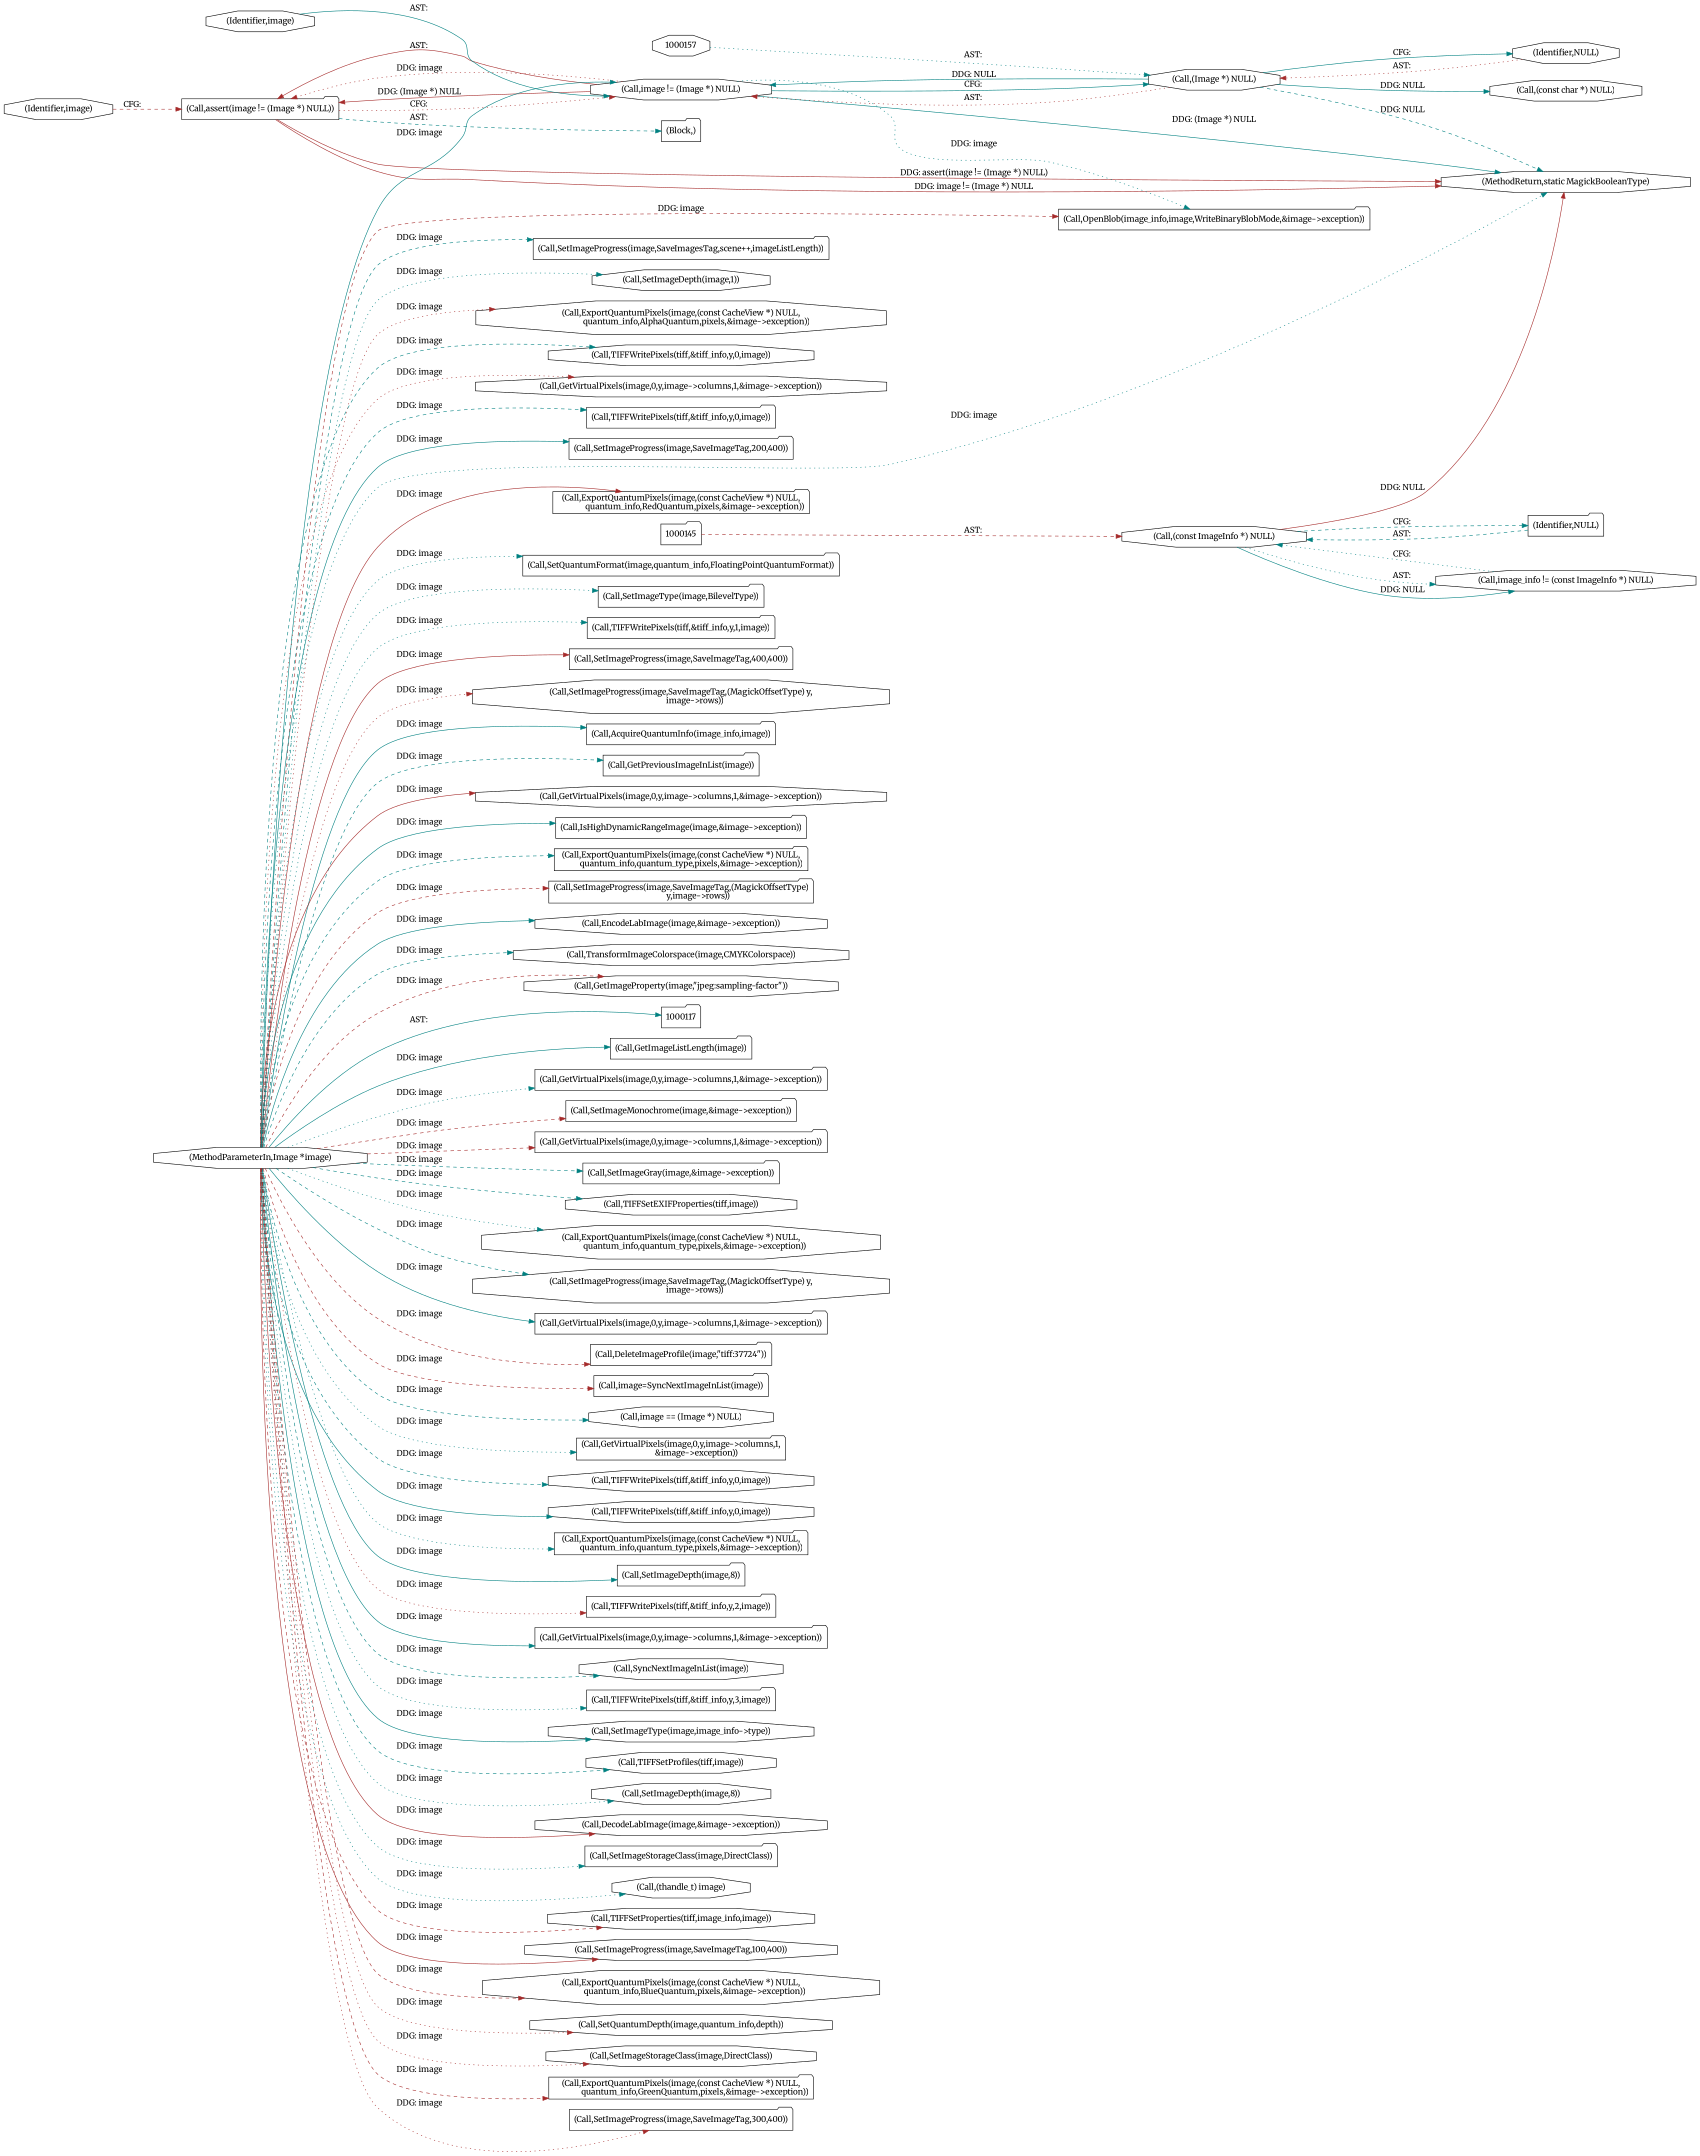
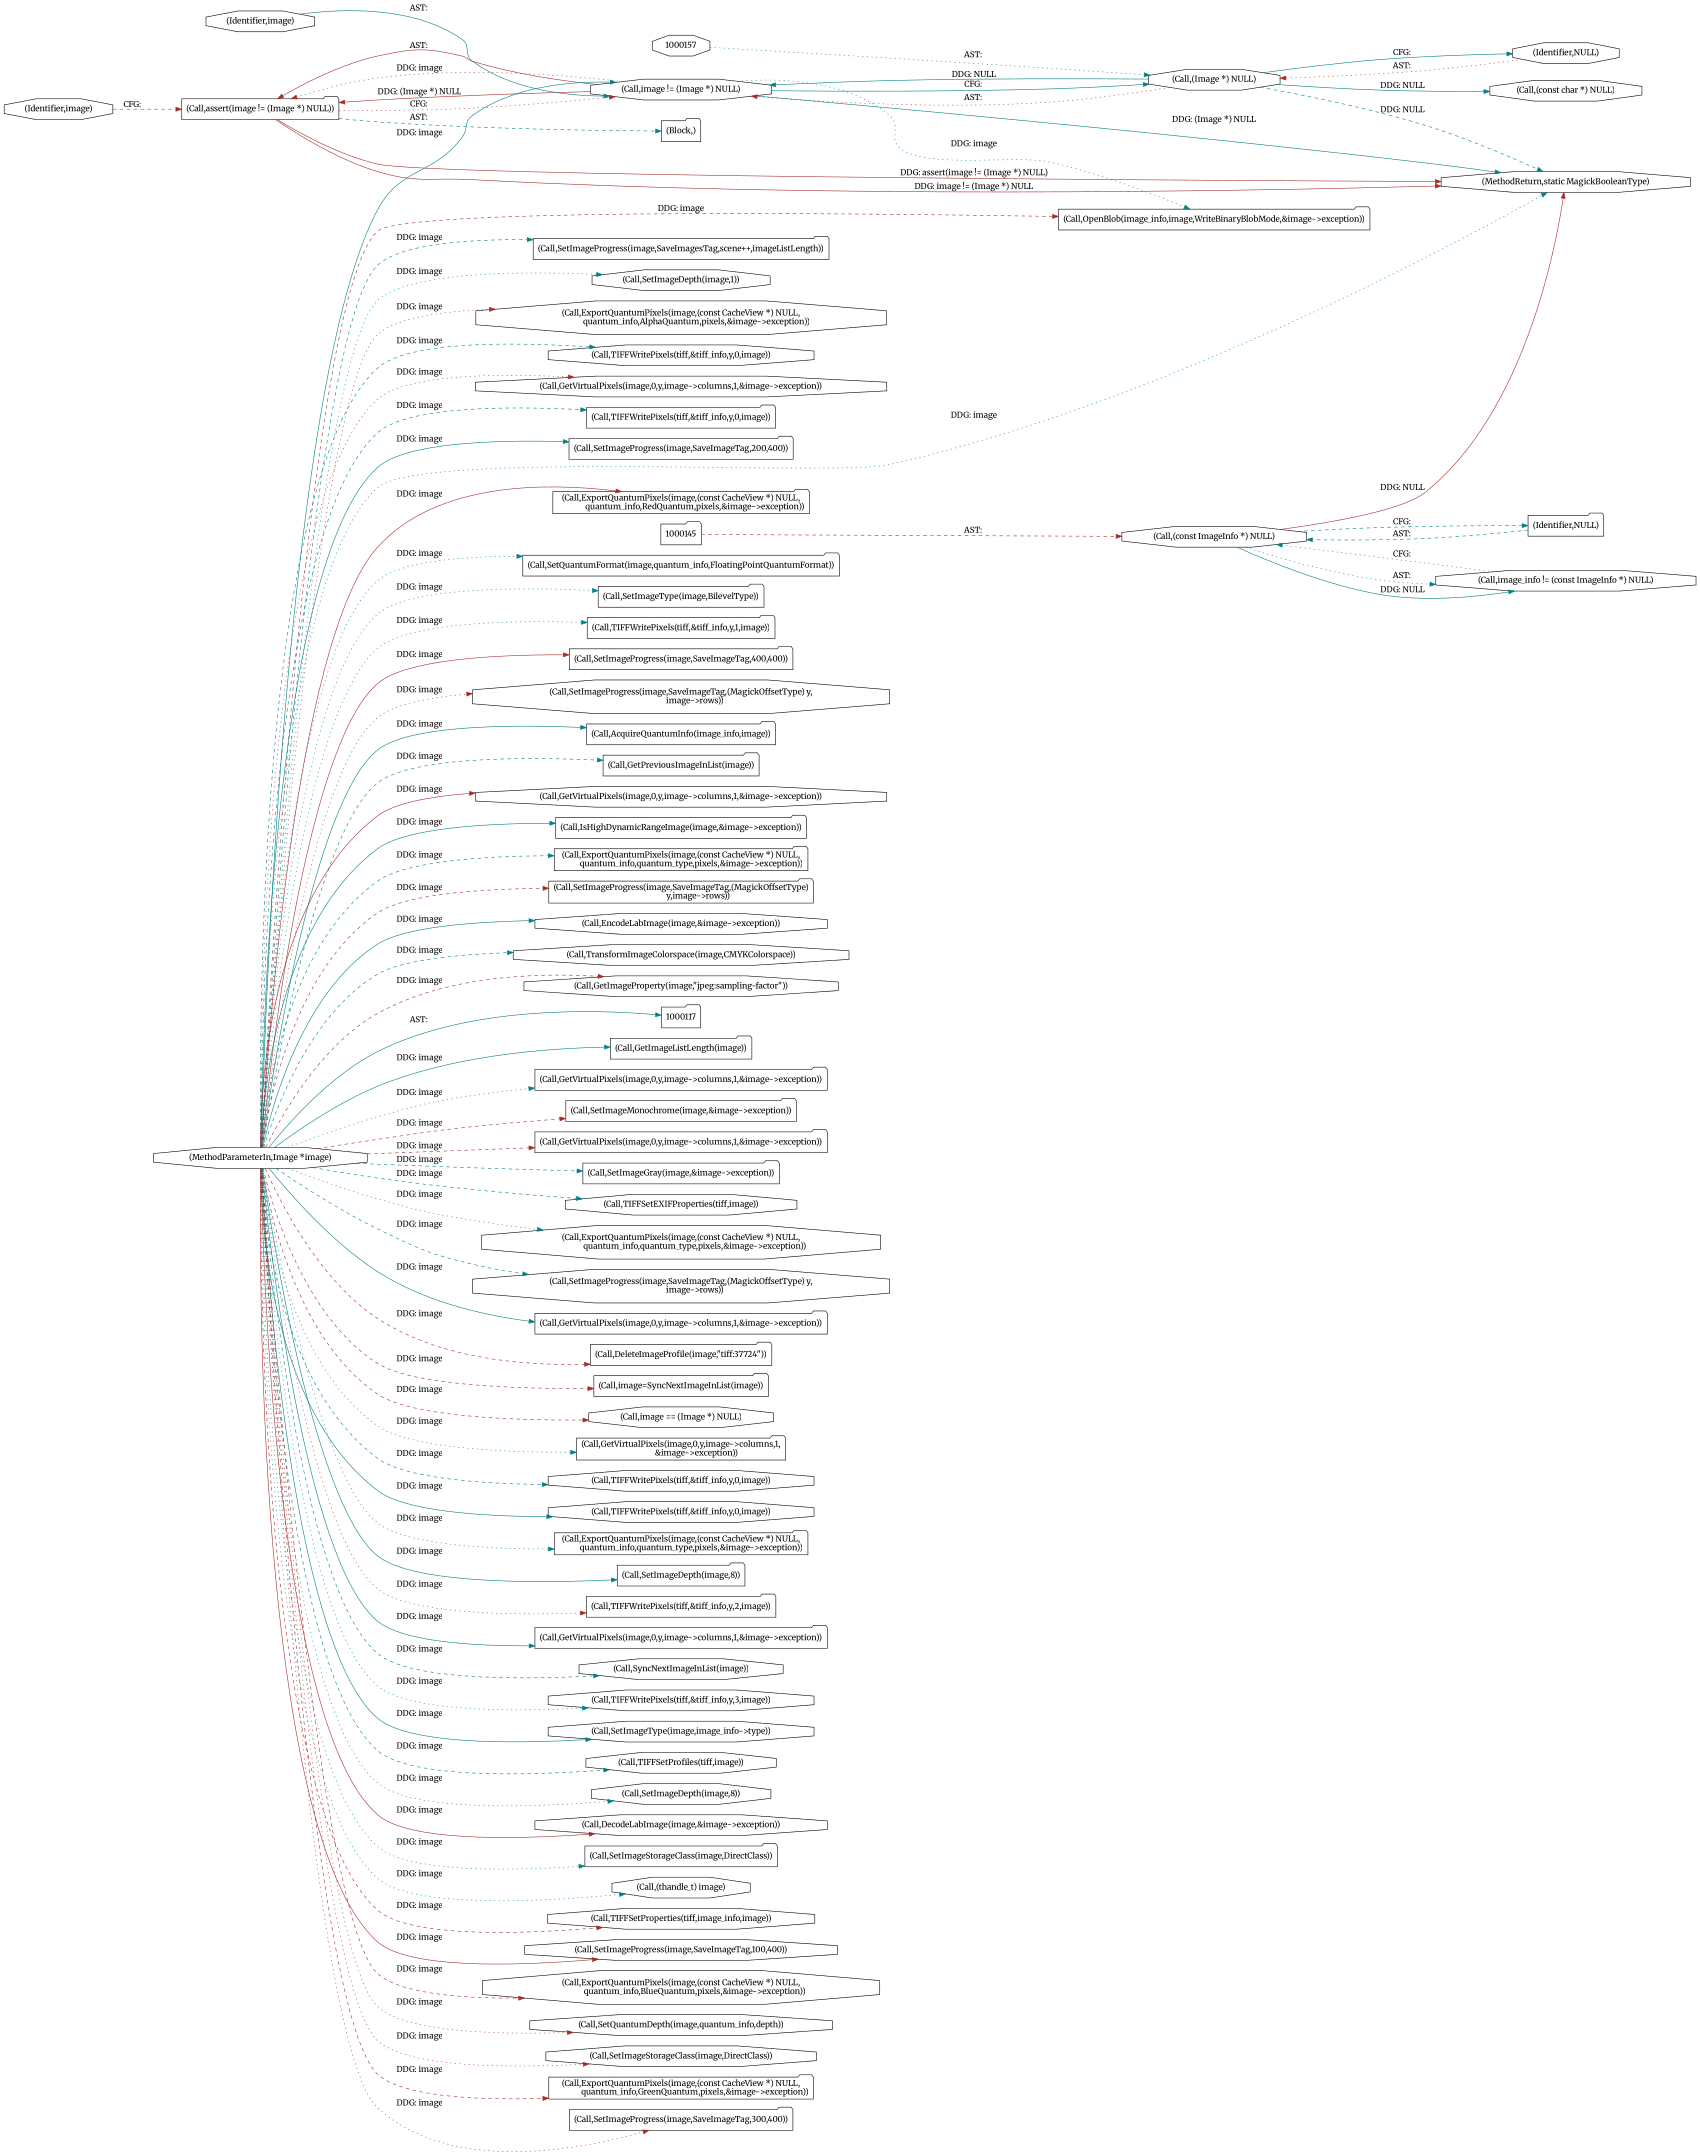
(358, 1378) -> (358, 1378)
(681, 1700) -> (681, 1700)
